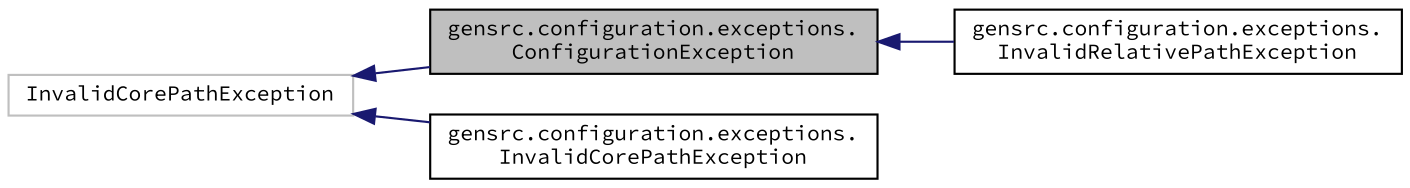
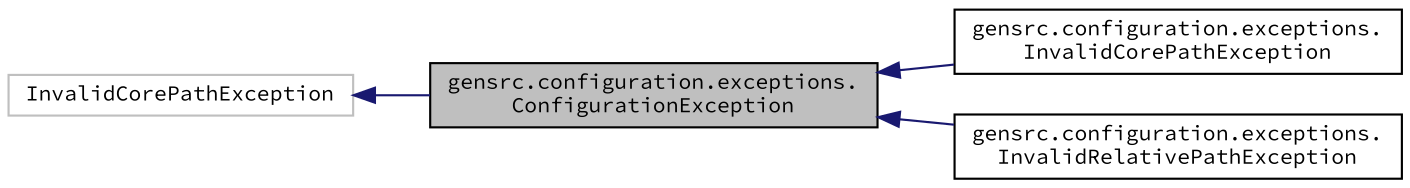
(403, 119) -> (927, 67)
